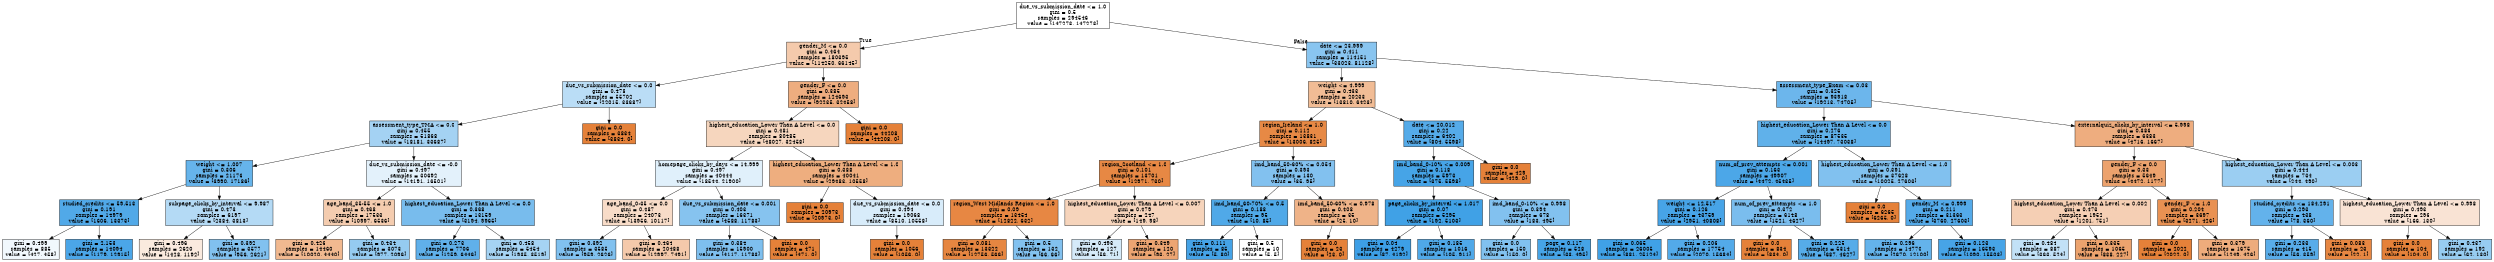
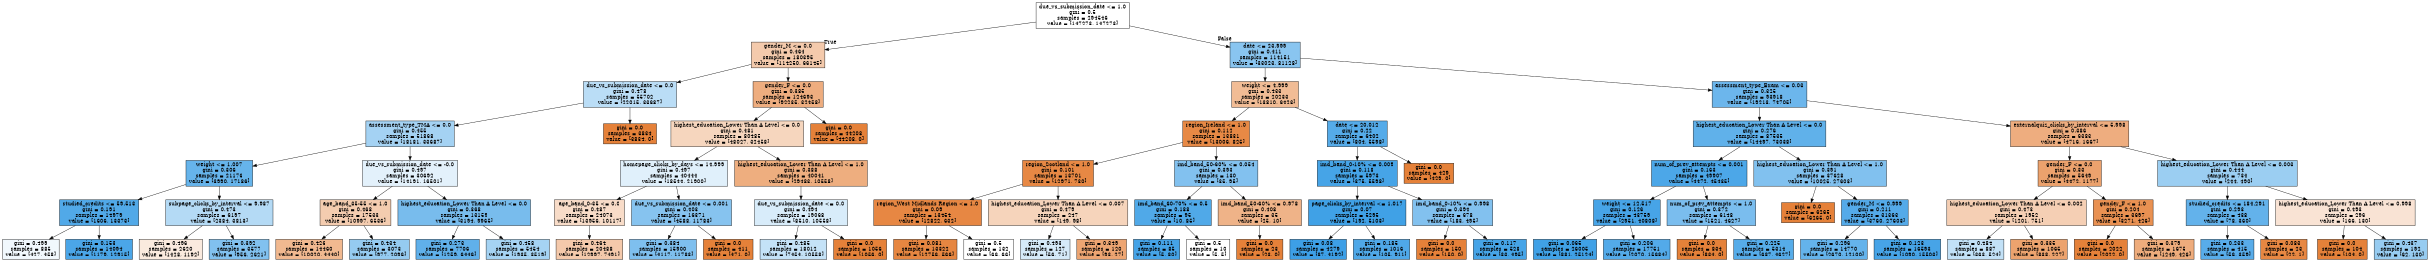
(815, 213) -> none
(99, 249) -> (99, 249)
(586, 249) -> none
none -> (793, 249)
(795, 249) -> (728, 249)
(1038, 249) -> (989, 249)
(1383, 249) -> (1318, 249)
(1506, 249) -> (1441, 249)
(1564, 249) -> (1500, 249)
(1701, 249) -> (1637, 249)
